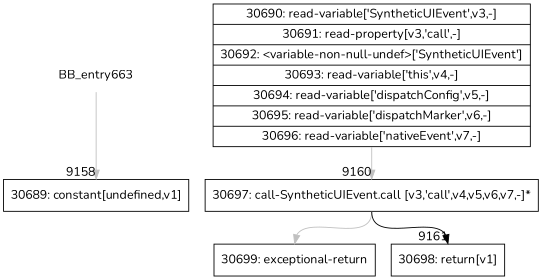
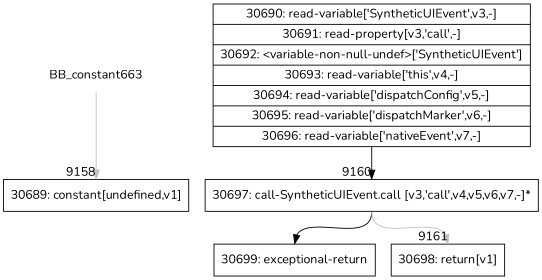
(96, 75) -> (96, 75)
(372, 159) -> (372, 159)
(338, 228) -> (338, 228)
(405, 228) -> (405, 228)
